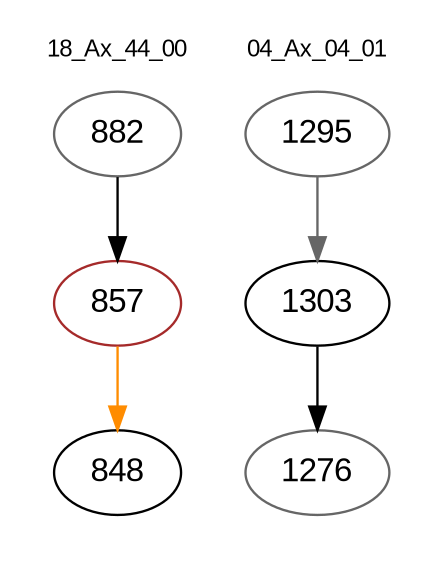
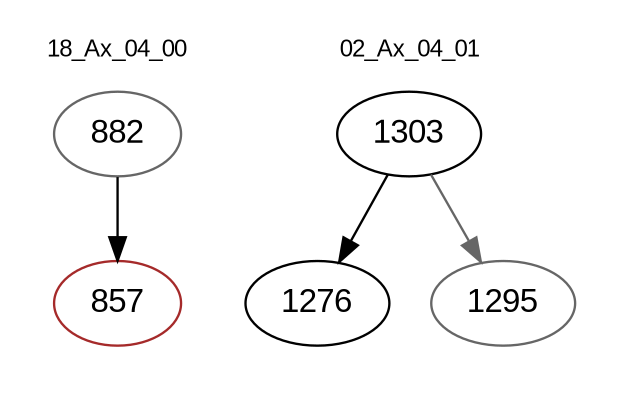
(118, 51) -> (118, 51)
(317, 51) -> (410, 51)
(317, 207) -> (450, 208)
(118, 473) -> none
(317, 473) -> (317, 303)
